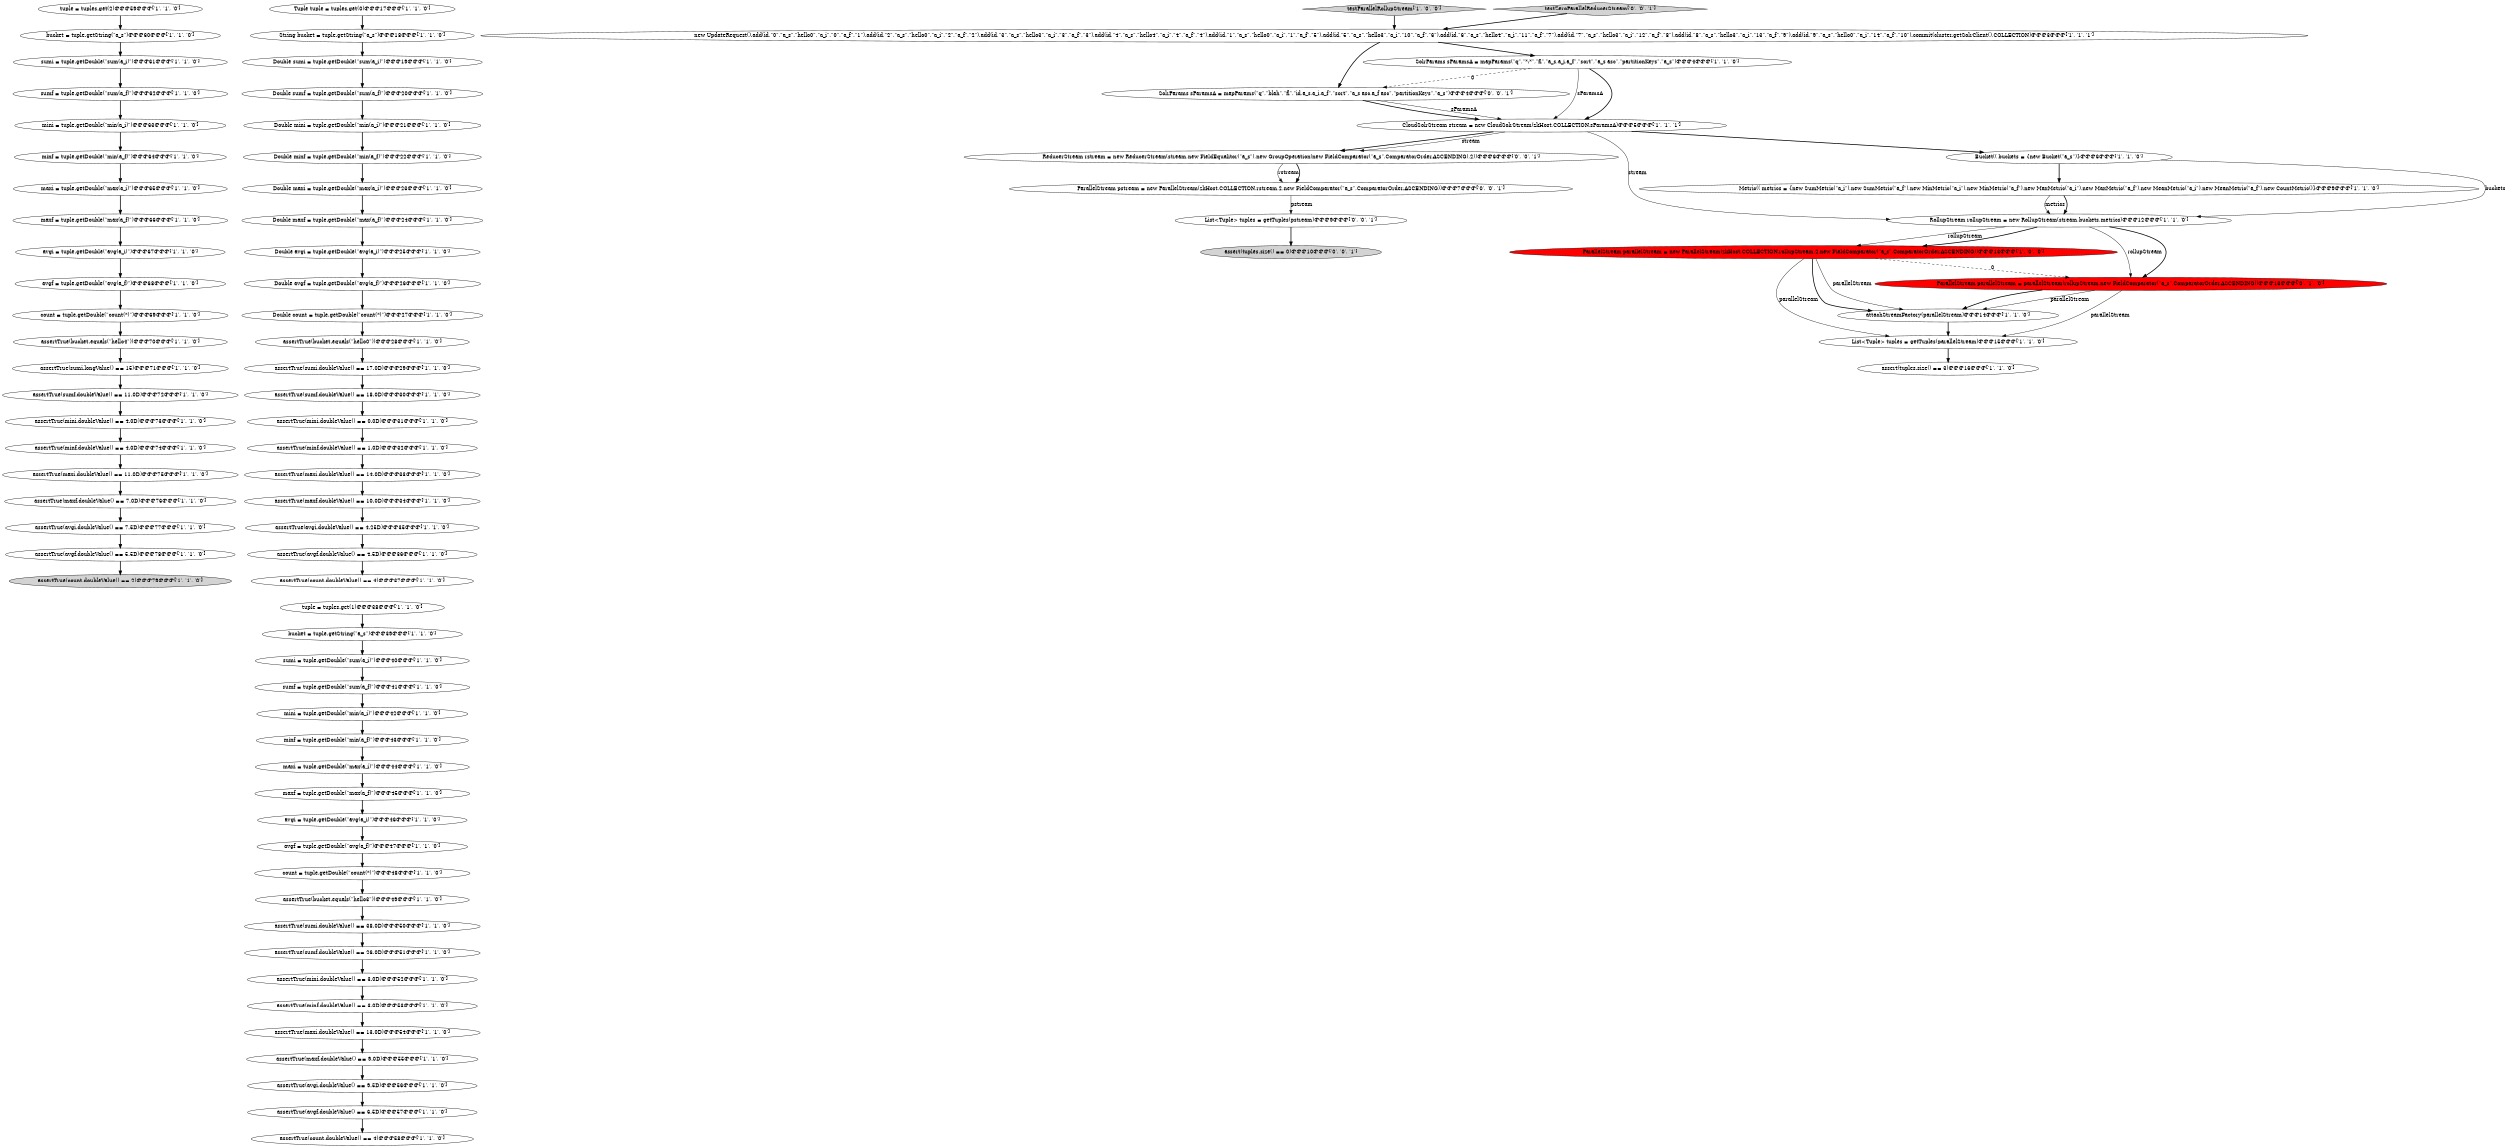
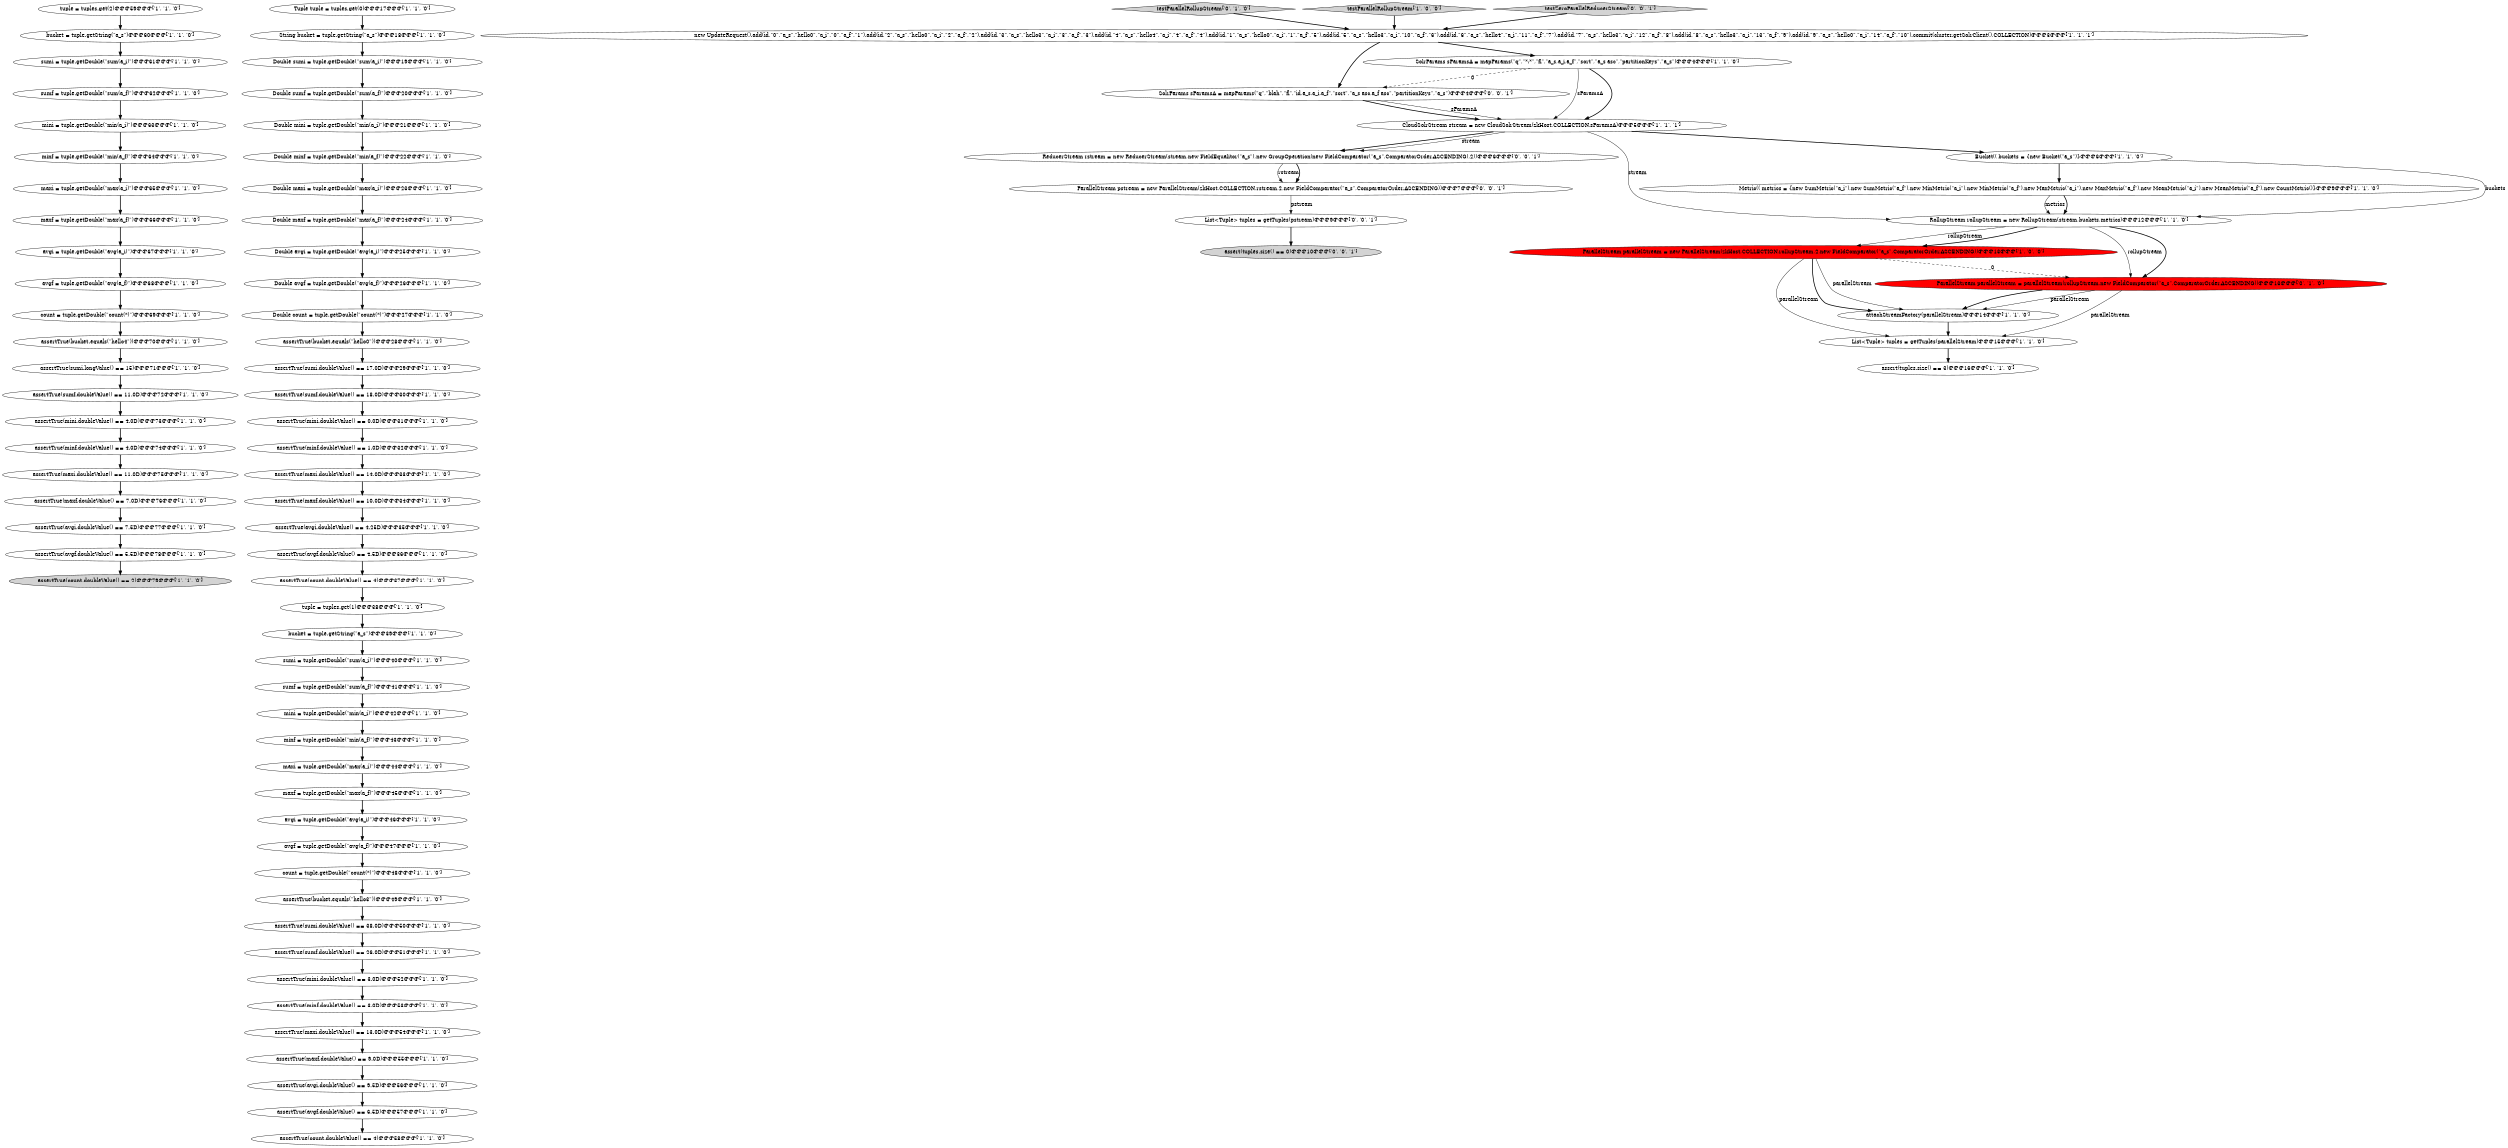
none -> (1204, 9)
none -> (362, 593)
